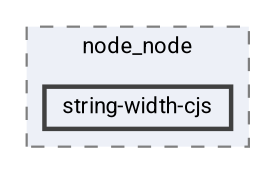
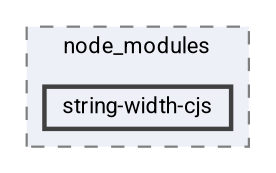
(138, 48) -> (138, 48)
